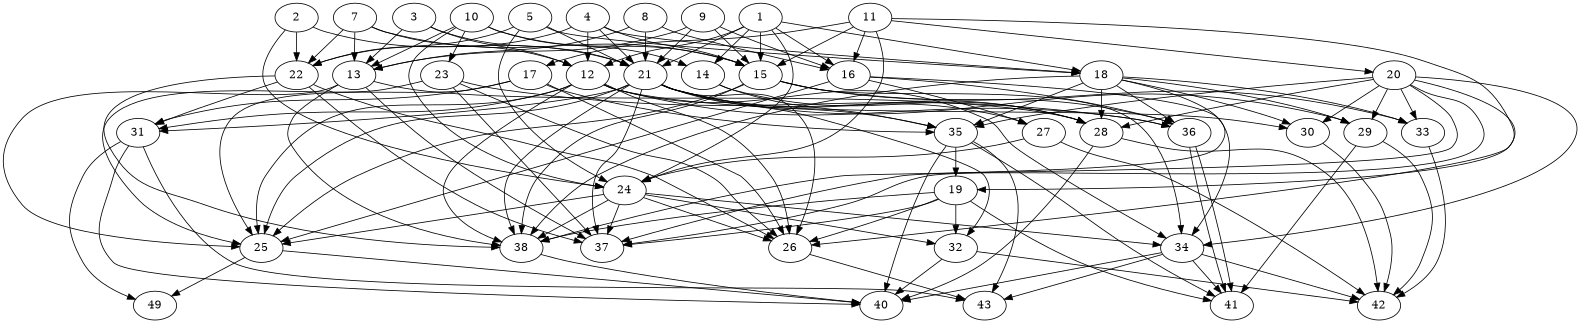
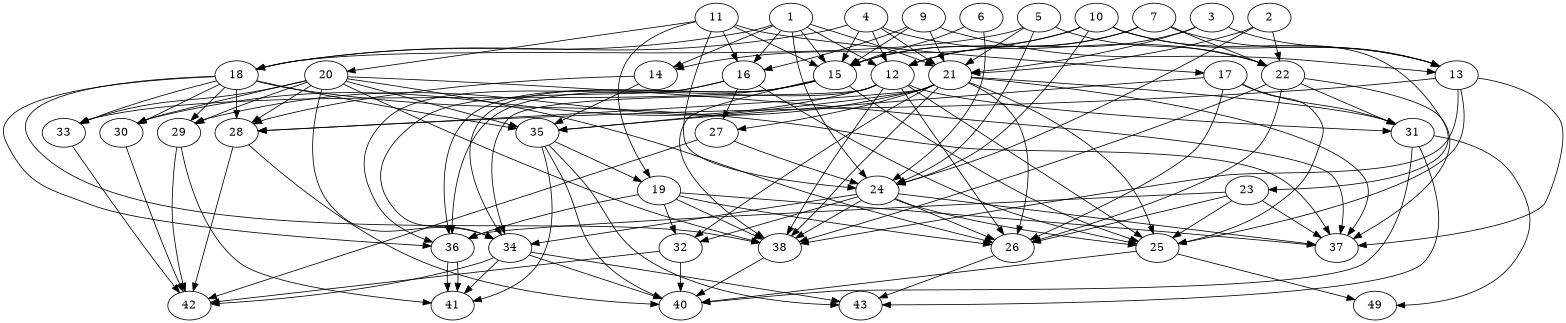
(645, 18) -> none
none -> (981, 18)
(1070, 258) -> (557, 212)
